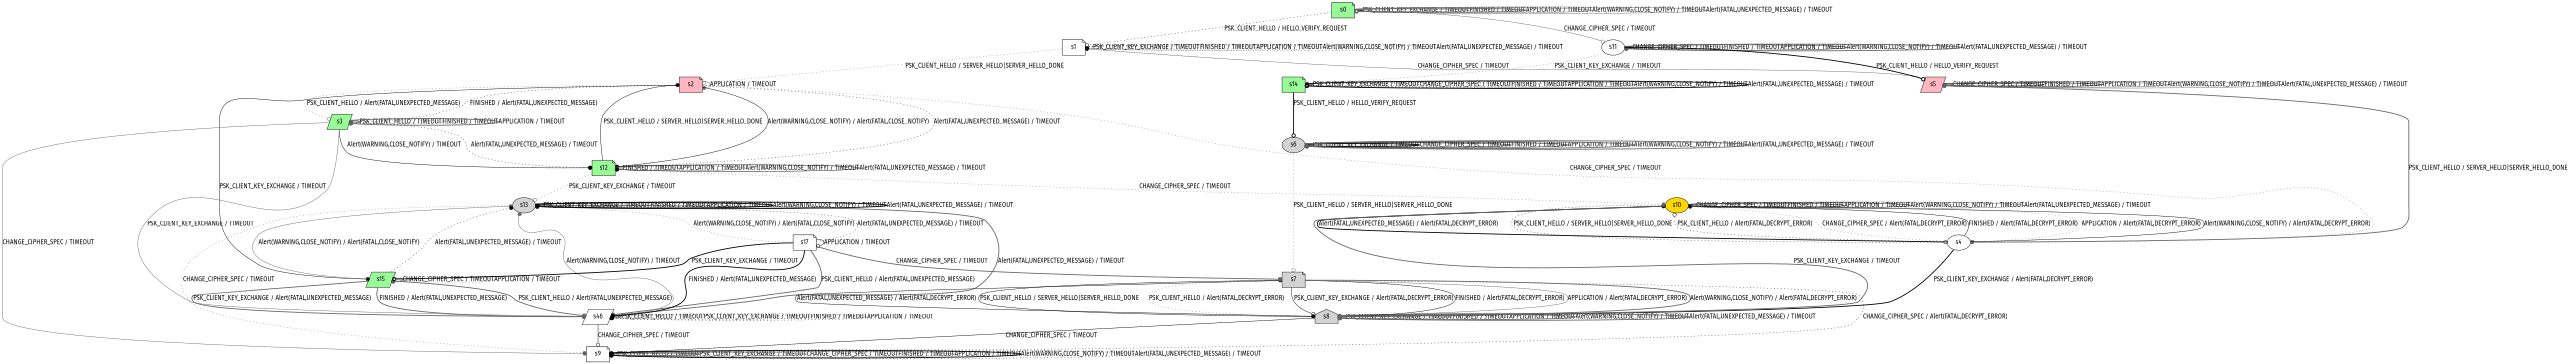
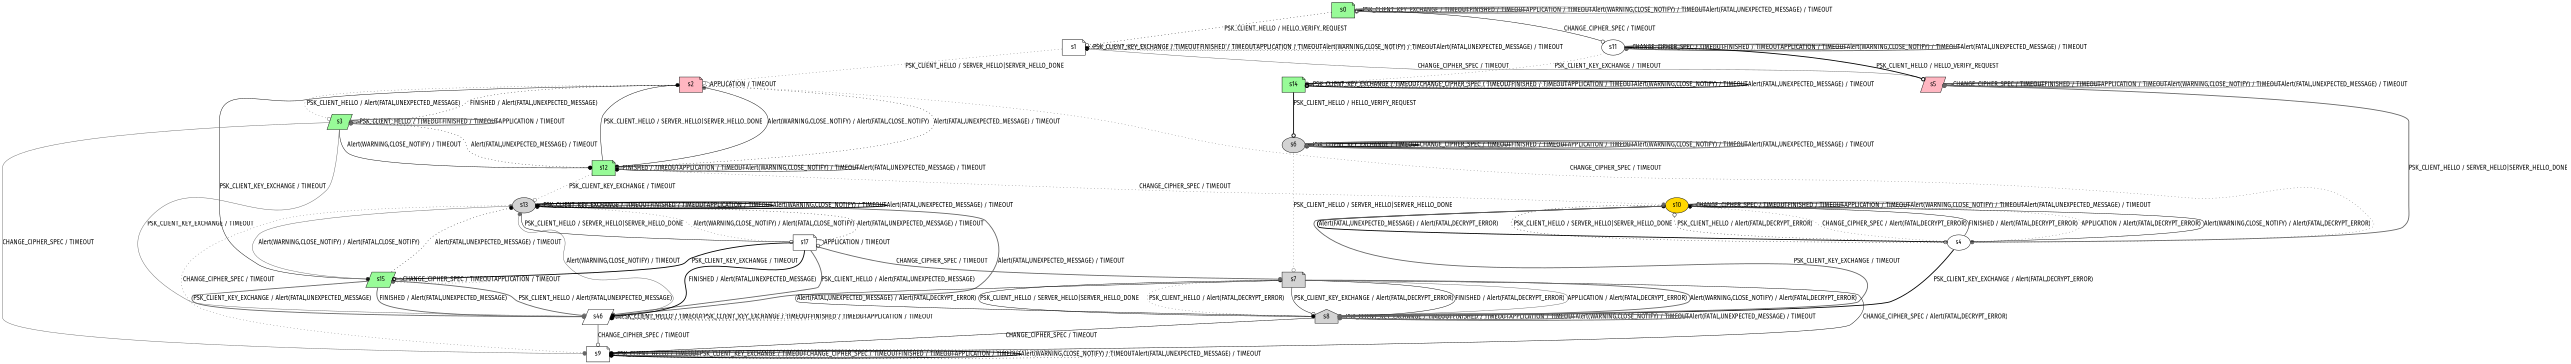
(1479, 18) -> (1479, 18)
none -> (649, 238)
(1527, 341) -> (1527, 341)
